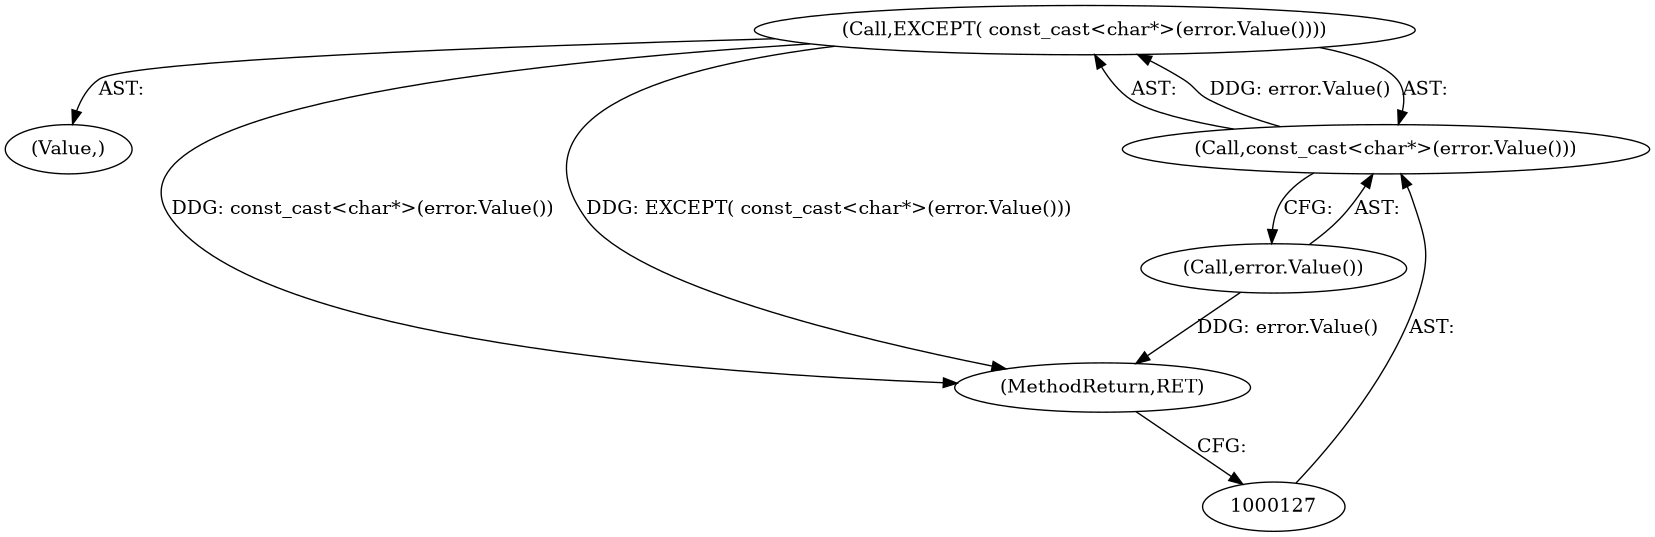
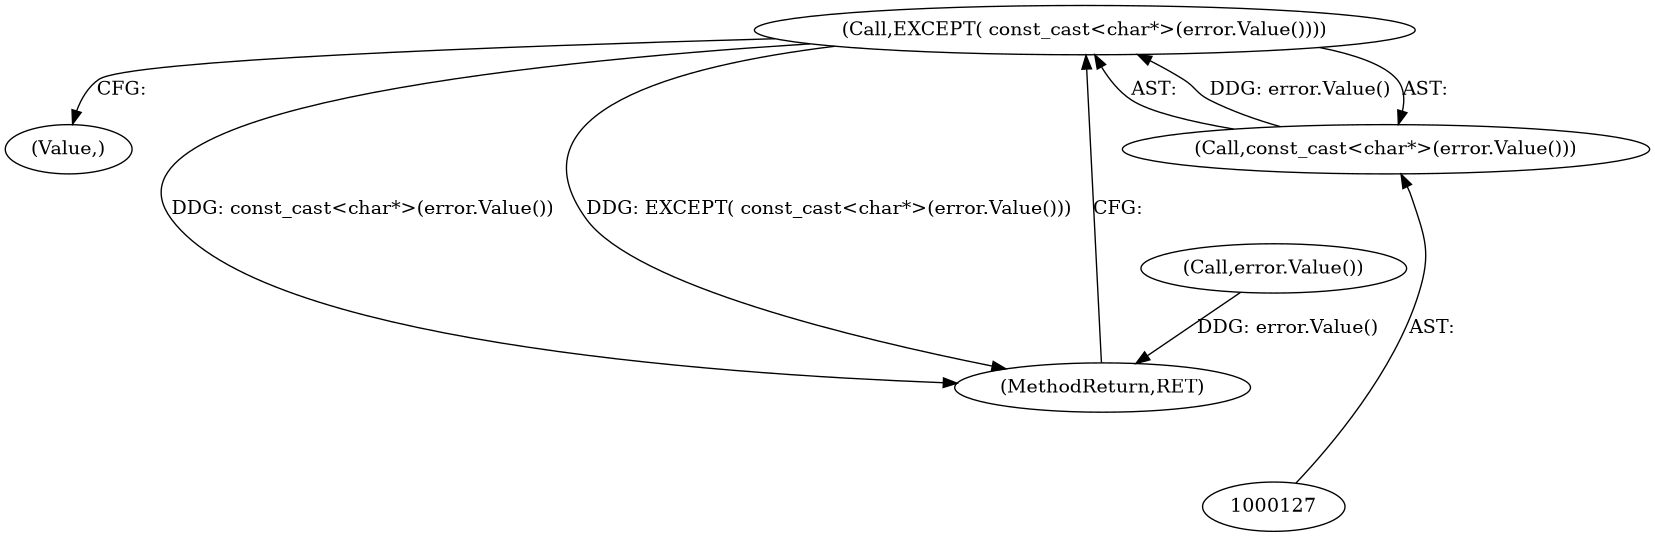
(125, 90) -> (125, 90)
(1285, 196) -> none
(1341, 218) -> none
(1184, 444) -> (1094, 216)
